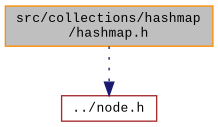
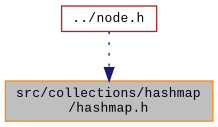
(109, 64) -> (109, 49)
